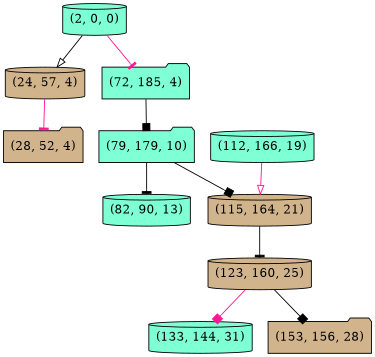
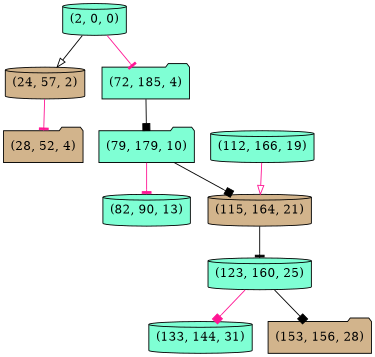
(45, 83) -> (45, 83)
(147, 176) -> (147, 176)
(260, 274) -> (260, 274)
